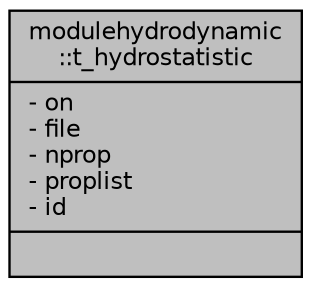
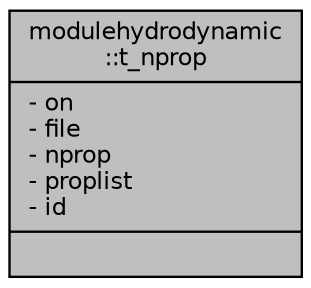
(156, 58) -> (156, 58)
